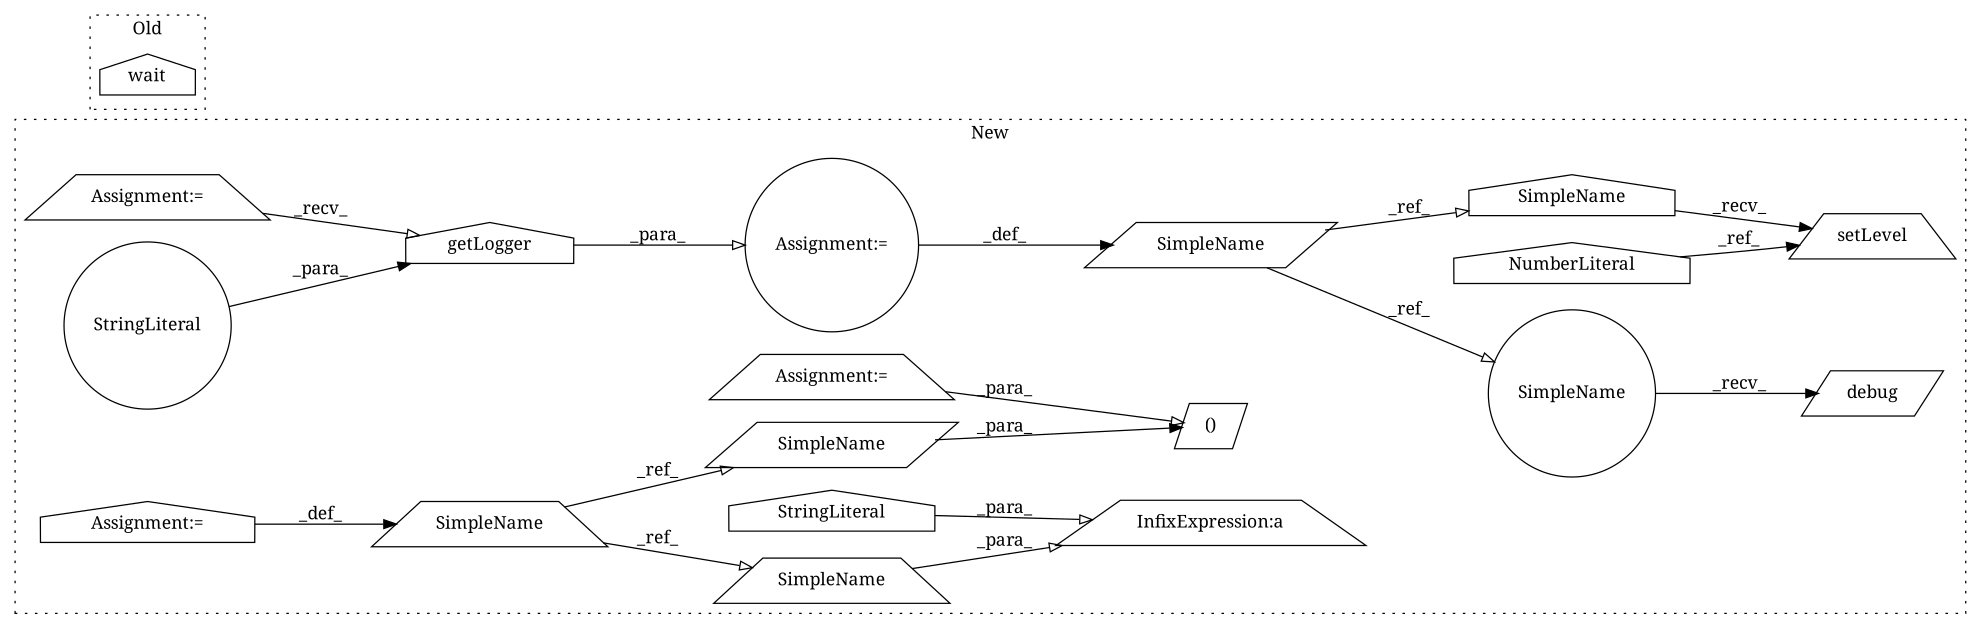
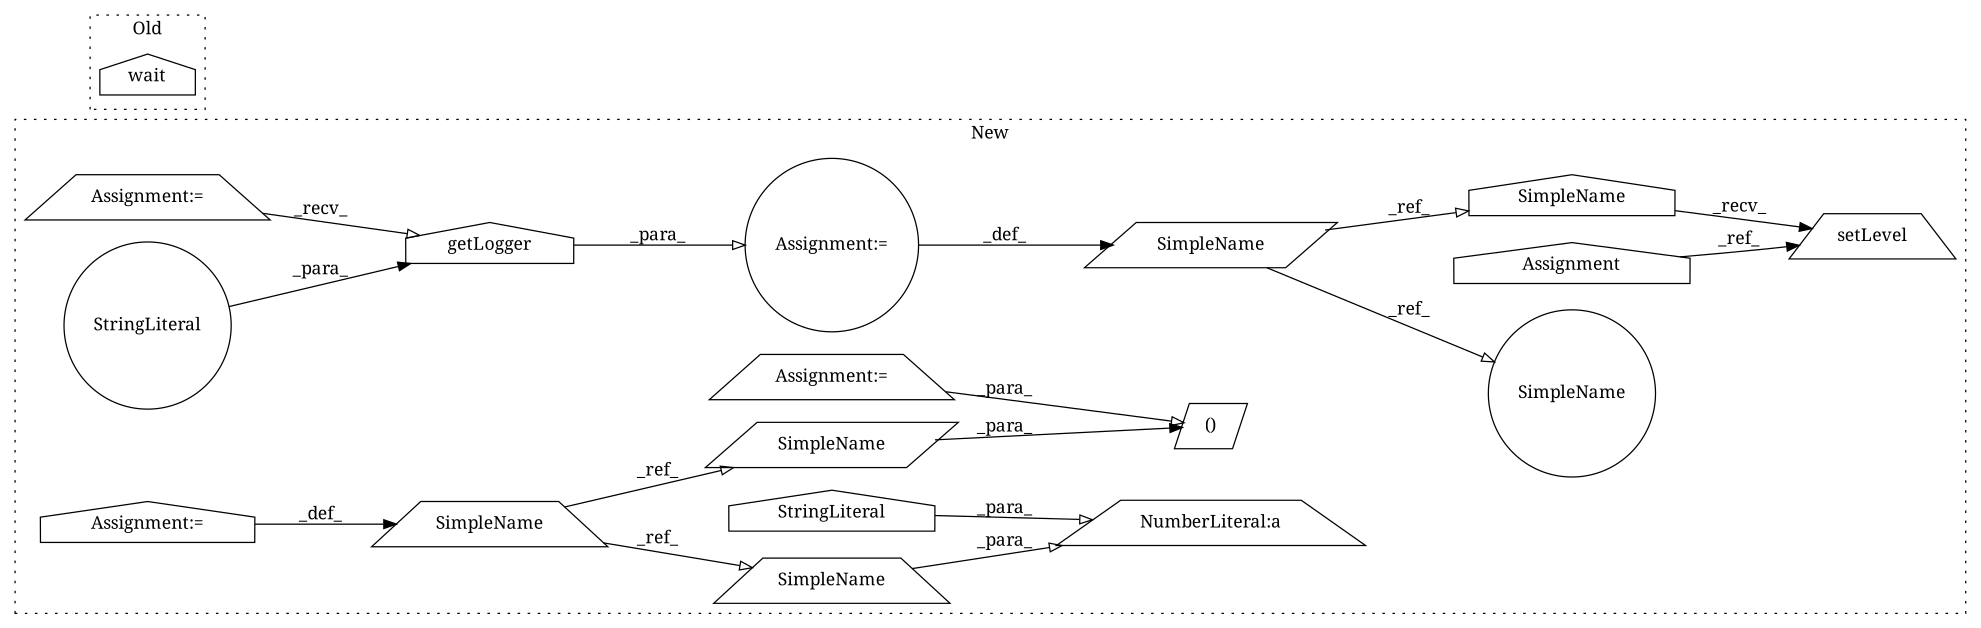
(1572, 265) -> (1572, 265)
(1872, 393) -> none
(1211, 523) -> (1211, 523)
